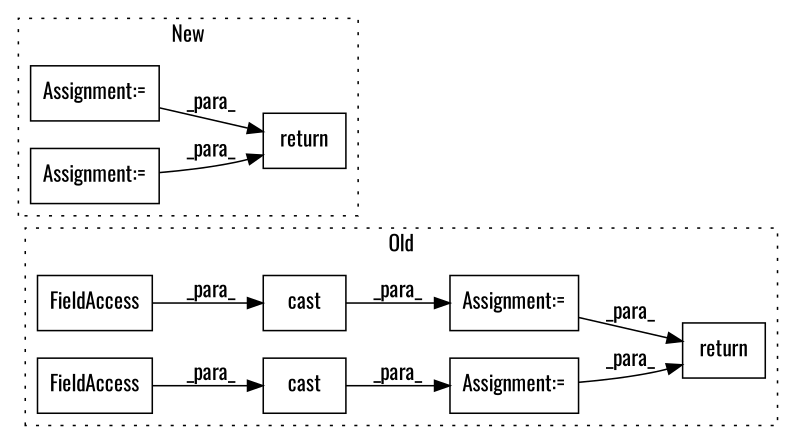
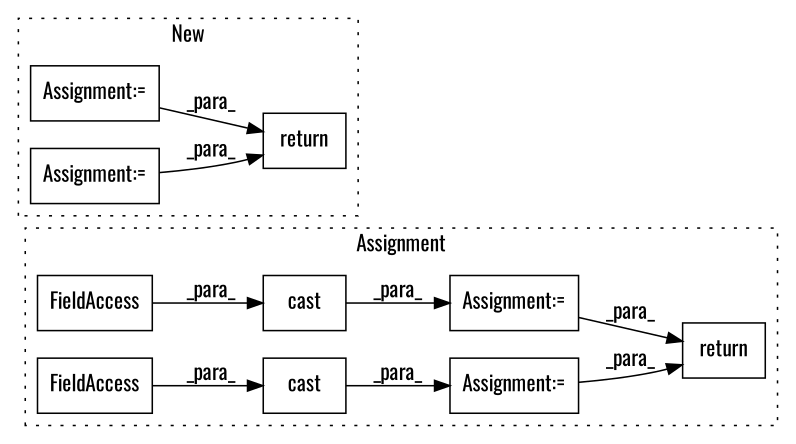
(401, 246) -> (401, 246)
